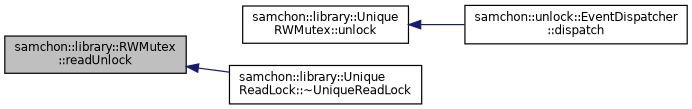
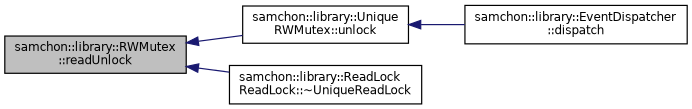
(576, 25) -> (576, 25)
none -> (221, 38)
(326, 85) -> (326, 85)
